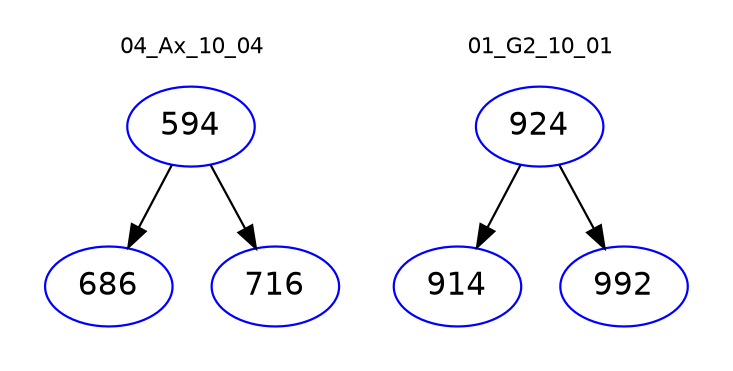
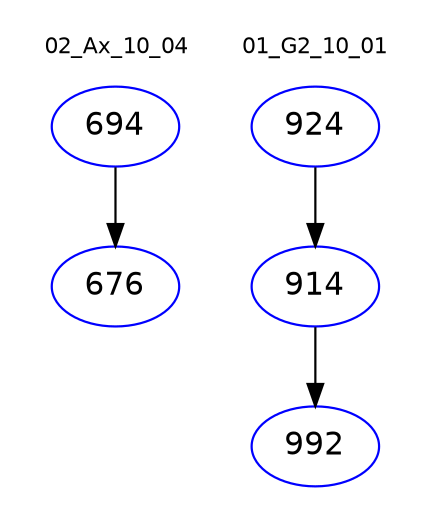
(192, 48) -> (117, 48)
(191, 127) -> (115, 127)
(576, 197) -> (315, 356)
(109, 286) -> (115, 286)
(275, 286) -> none
